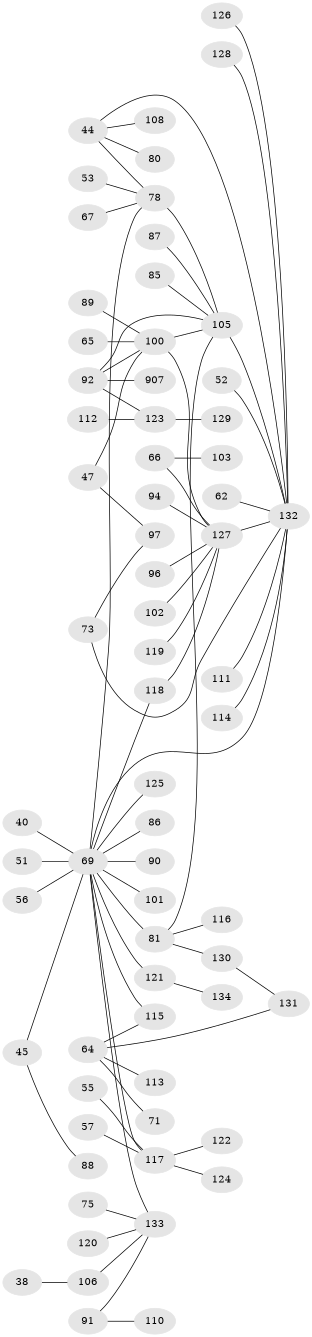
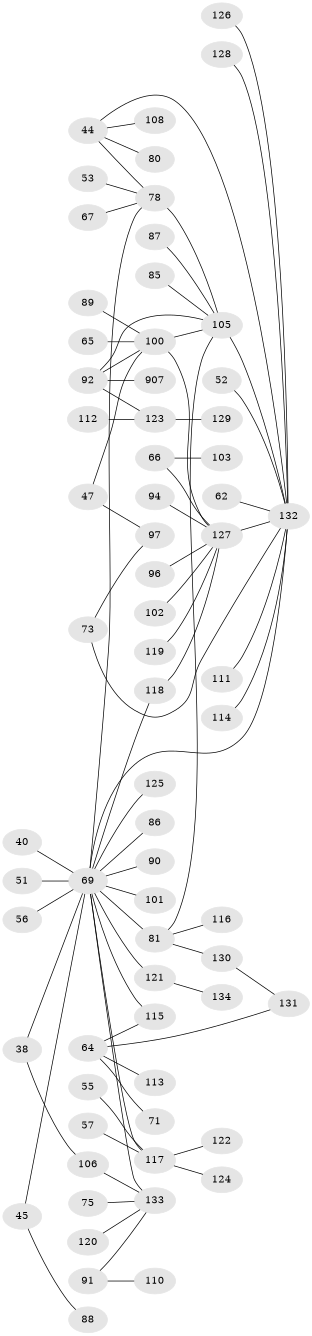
none -> (55, 965)
